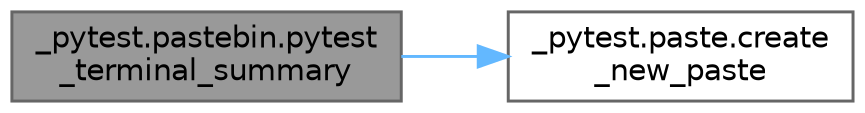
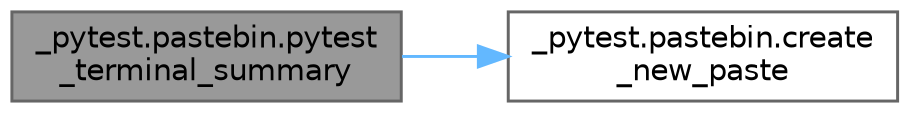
(681, 56) -> (703, 56)
